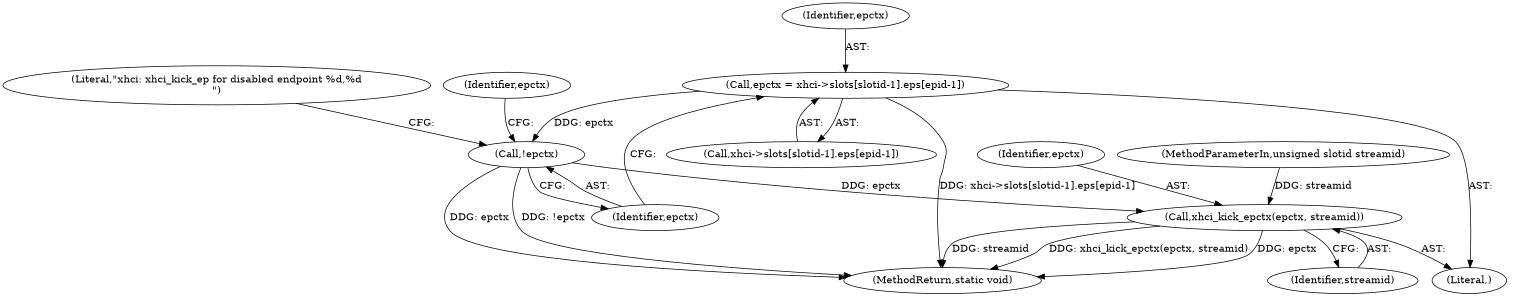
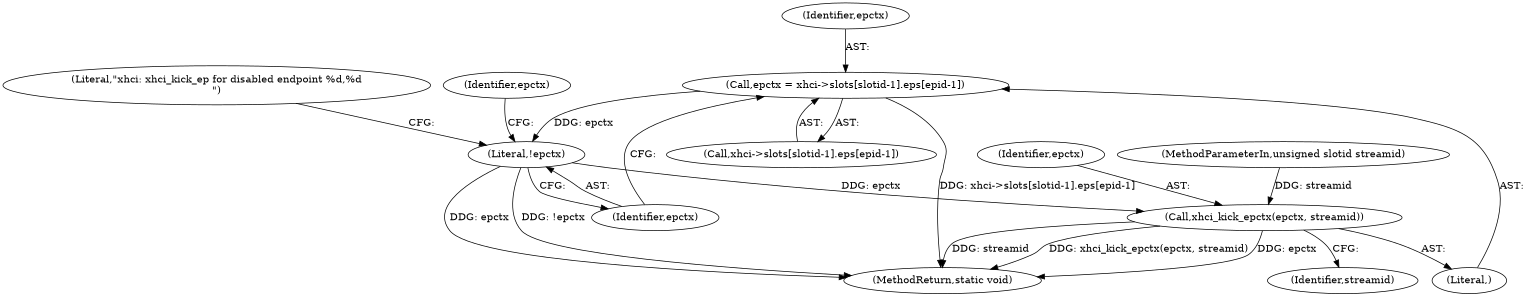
(1289, 107) -> (1313, 105)
(526, 155) -> (526, 155)
(1365, 243) -> none
